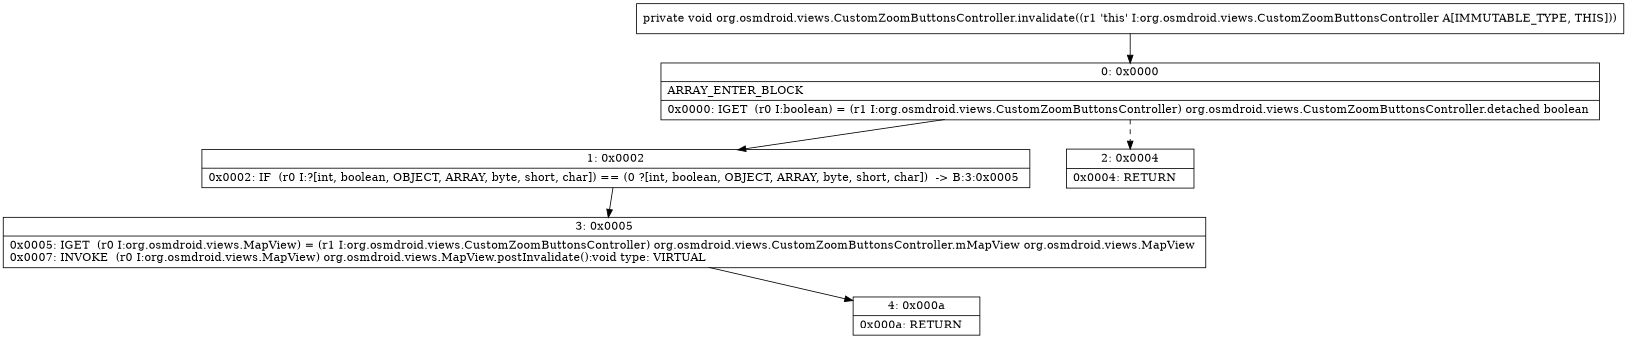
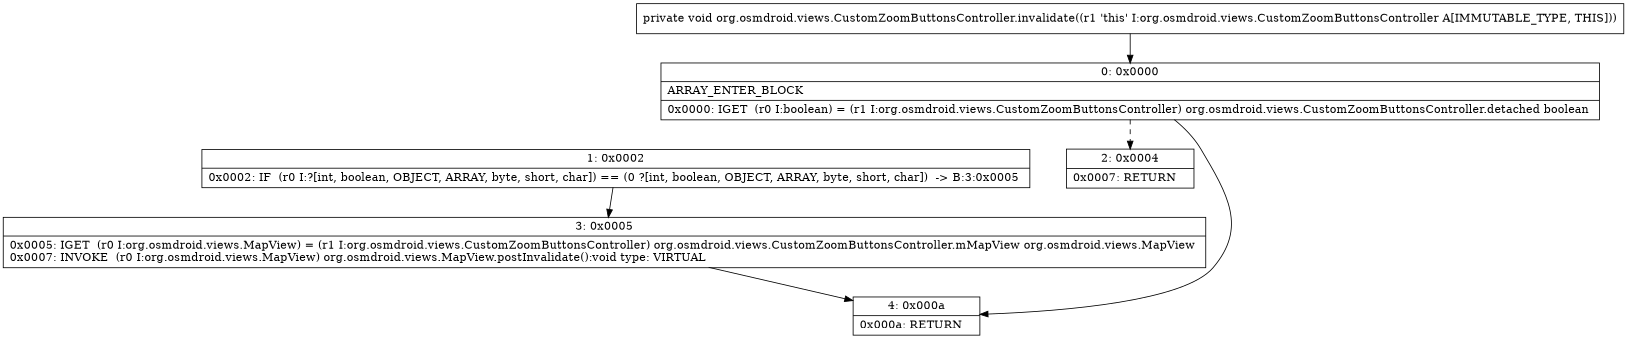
(845, 134) -> (1187, 284)
(1130, 178) -> (1130, 178)
